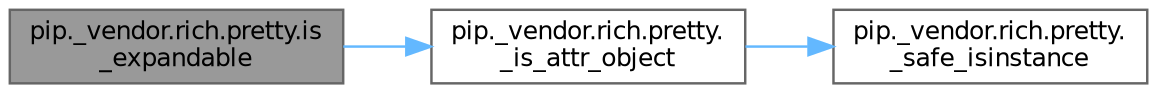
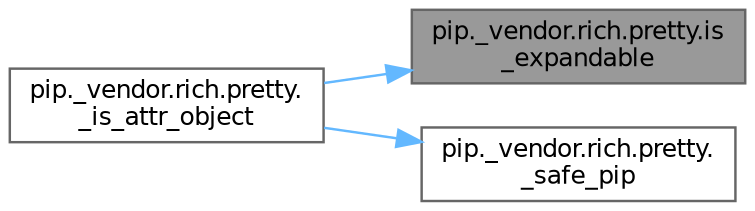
(374, 47) -> (356, 78)
(990, 47) -> (579, 164)
